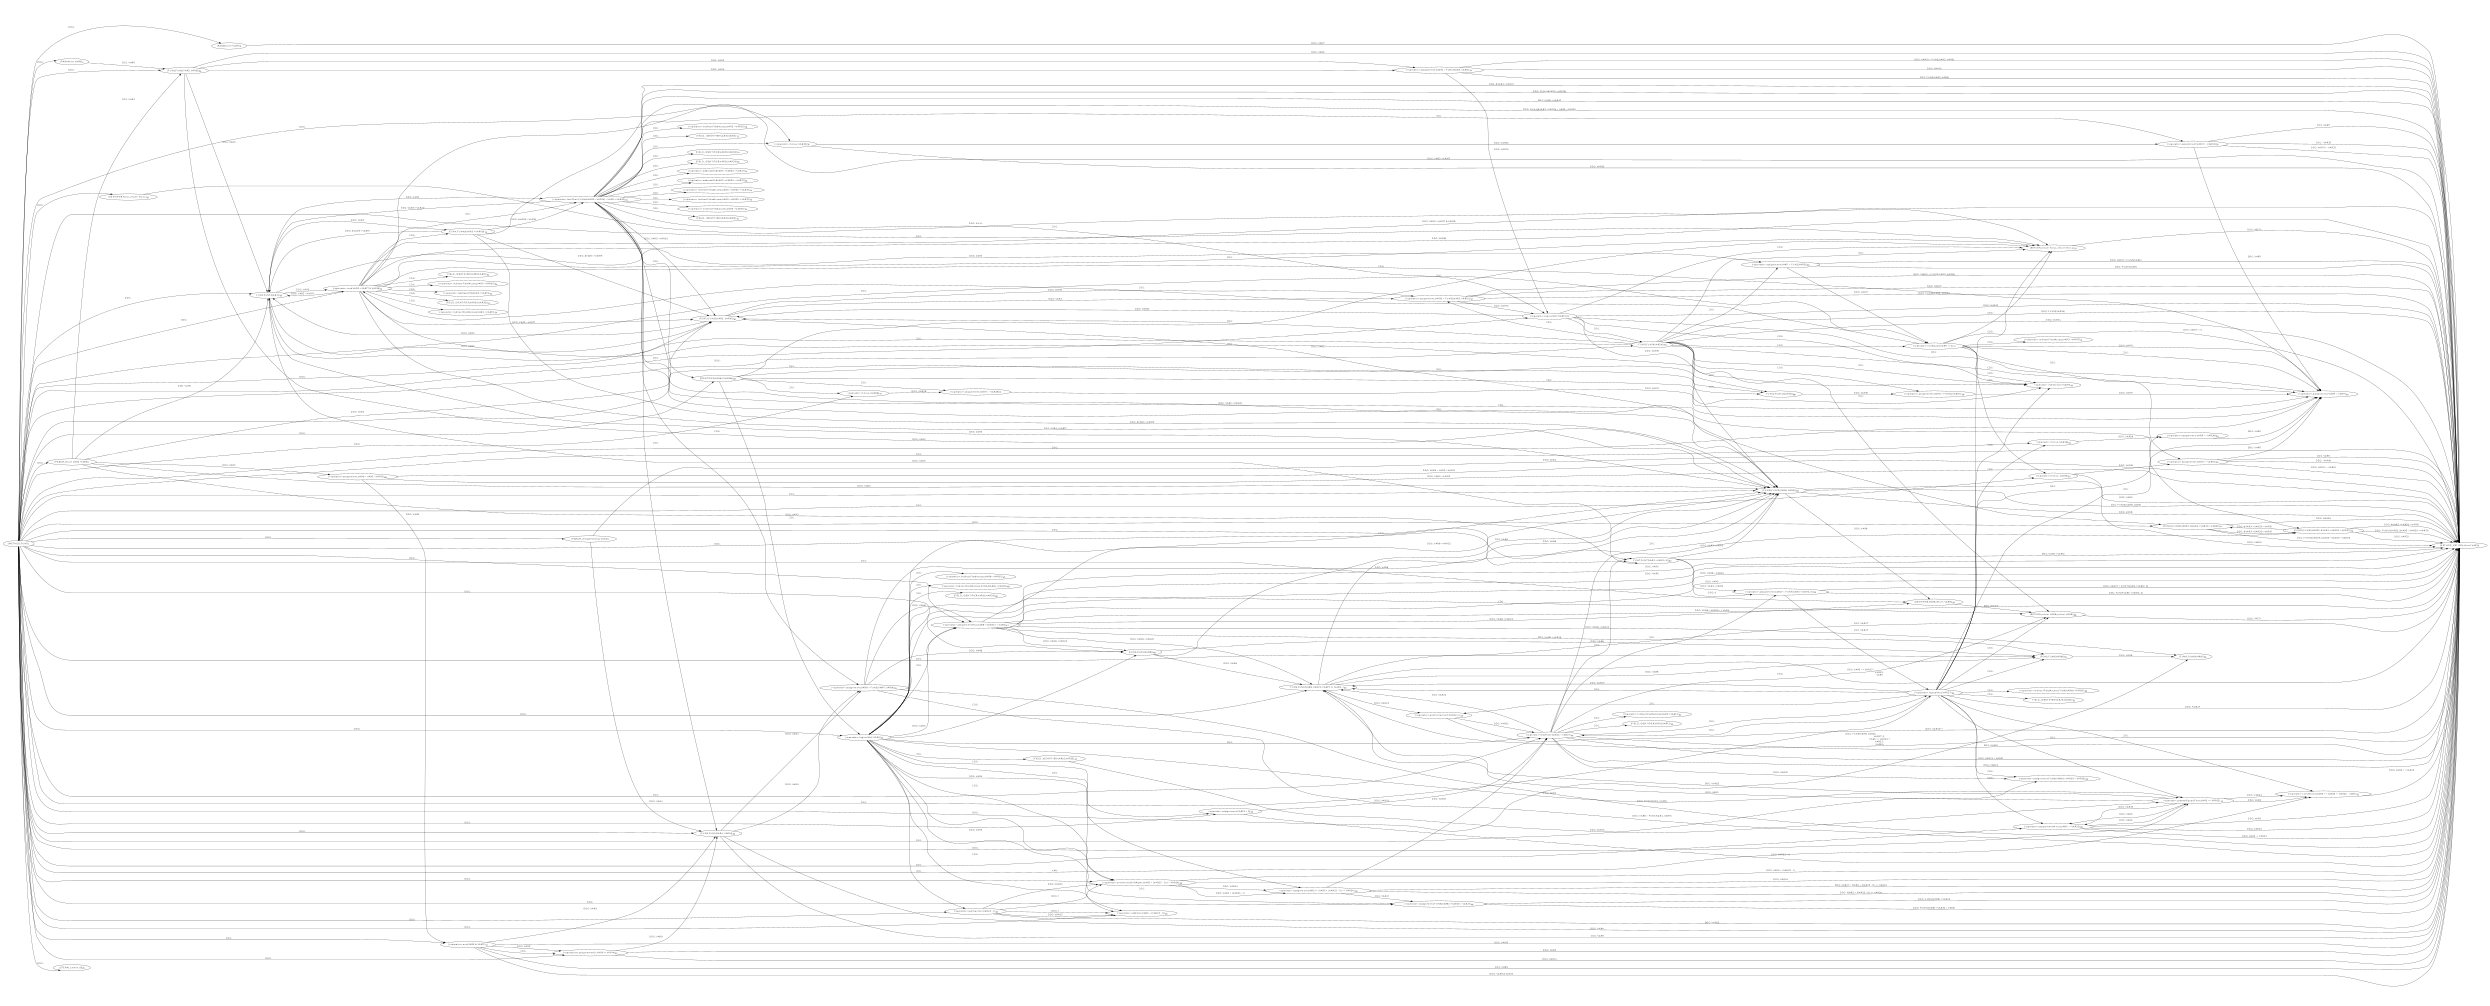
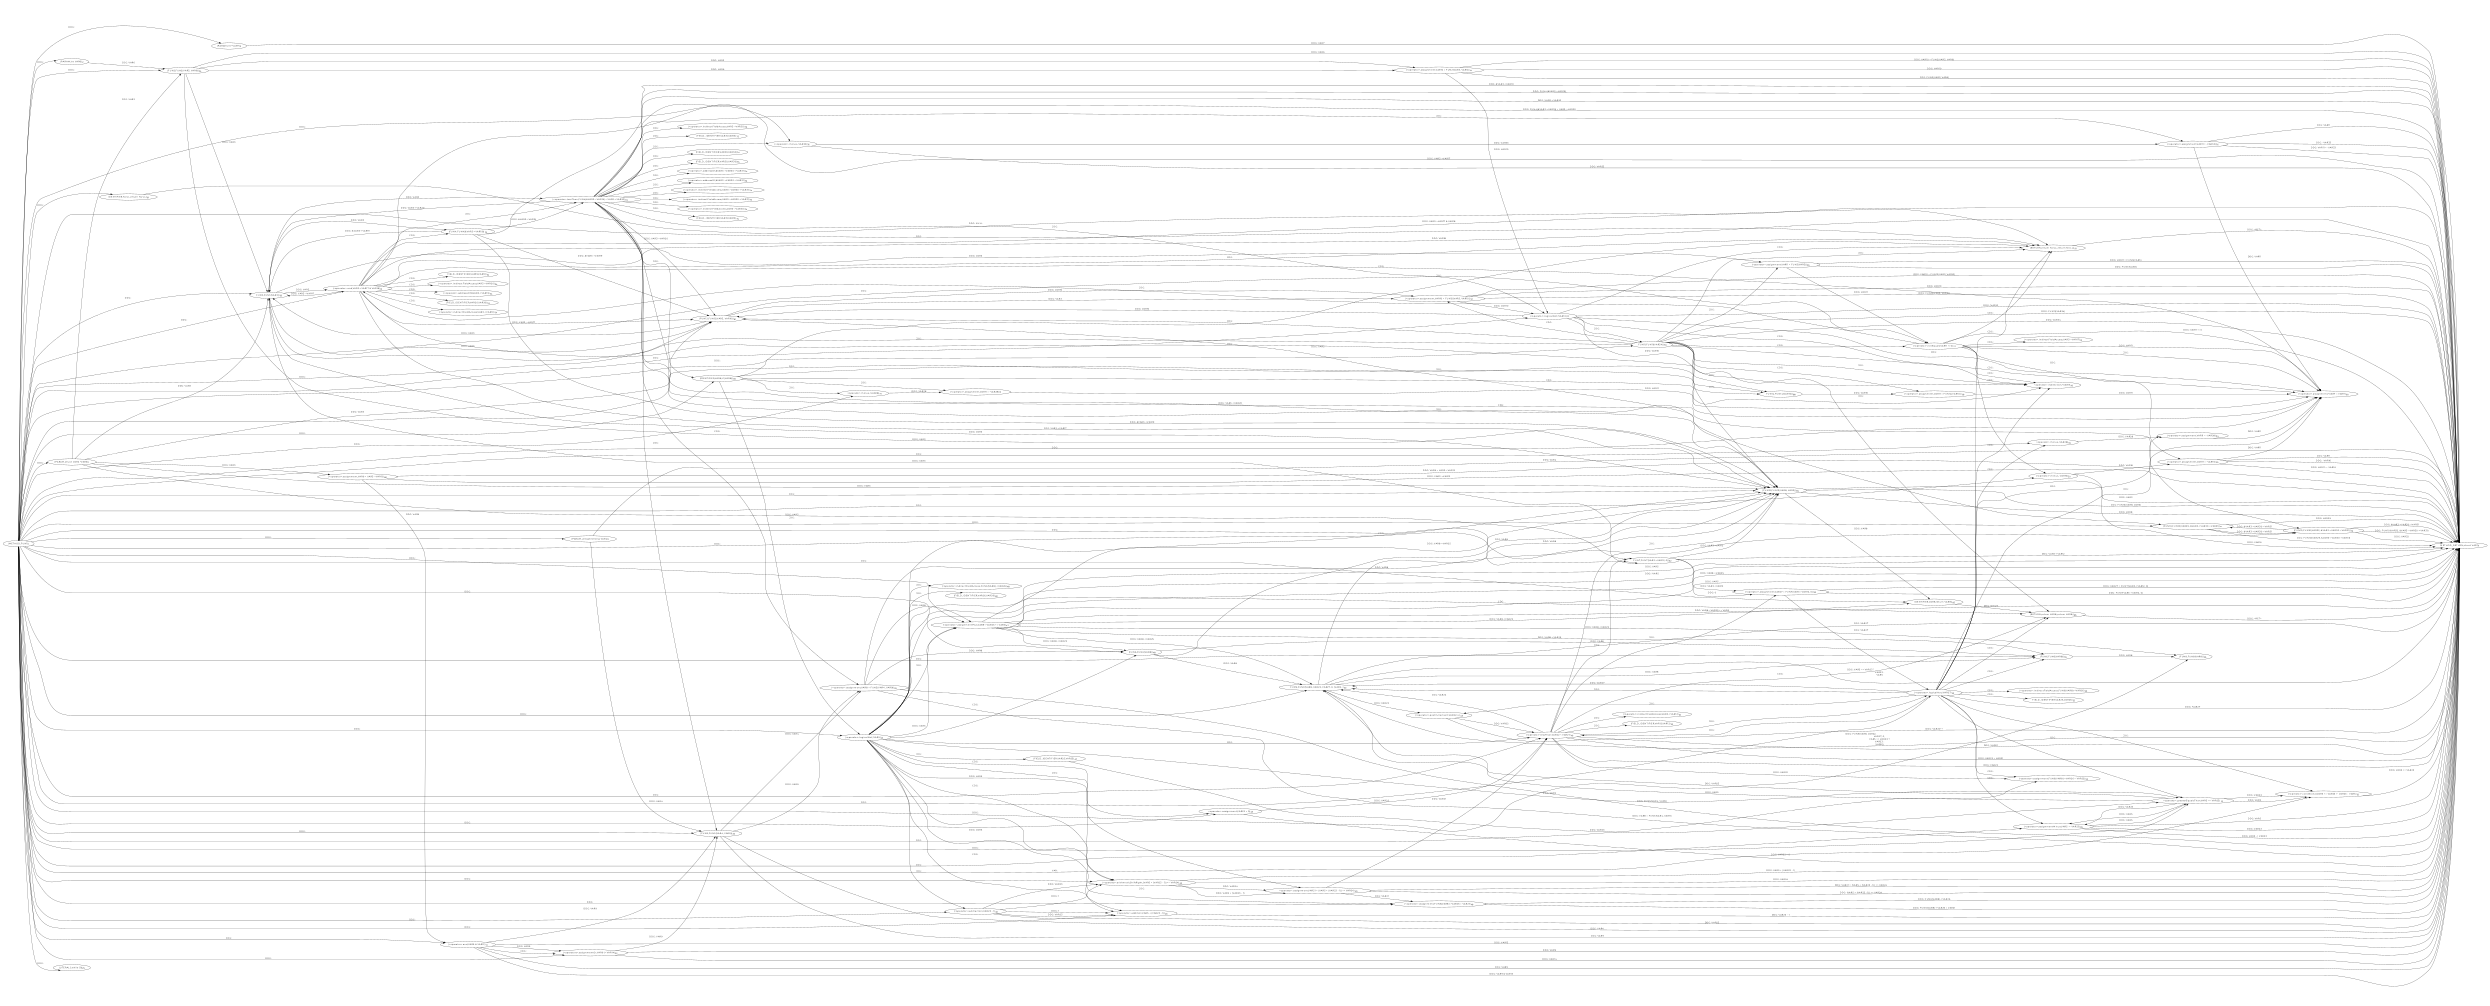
(976, 577) -> none
none -> (1986, 917)
